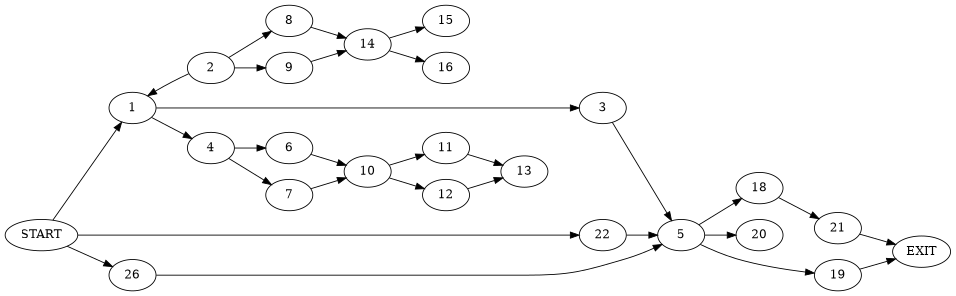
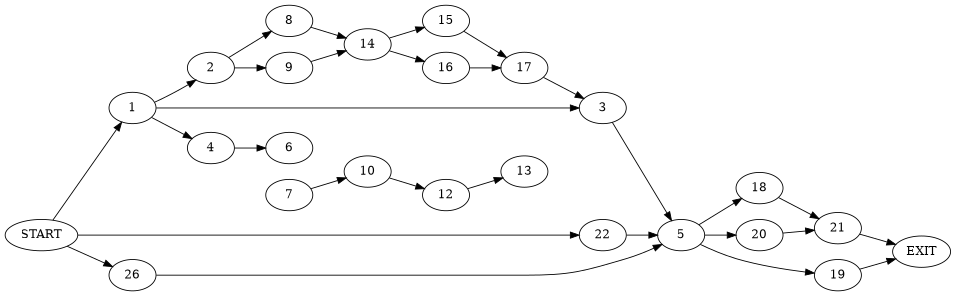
none -> (524, 68)
(172, 82) -> (172, 94)
(446, 148) -> none
(324, 159) -> none
(246, 169) -> none
none -> (794, 232)
